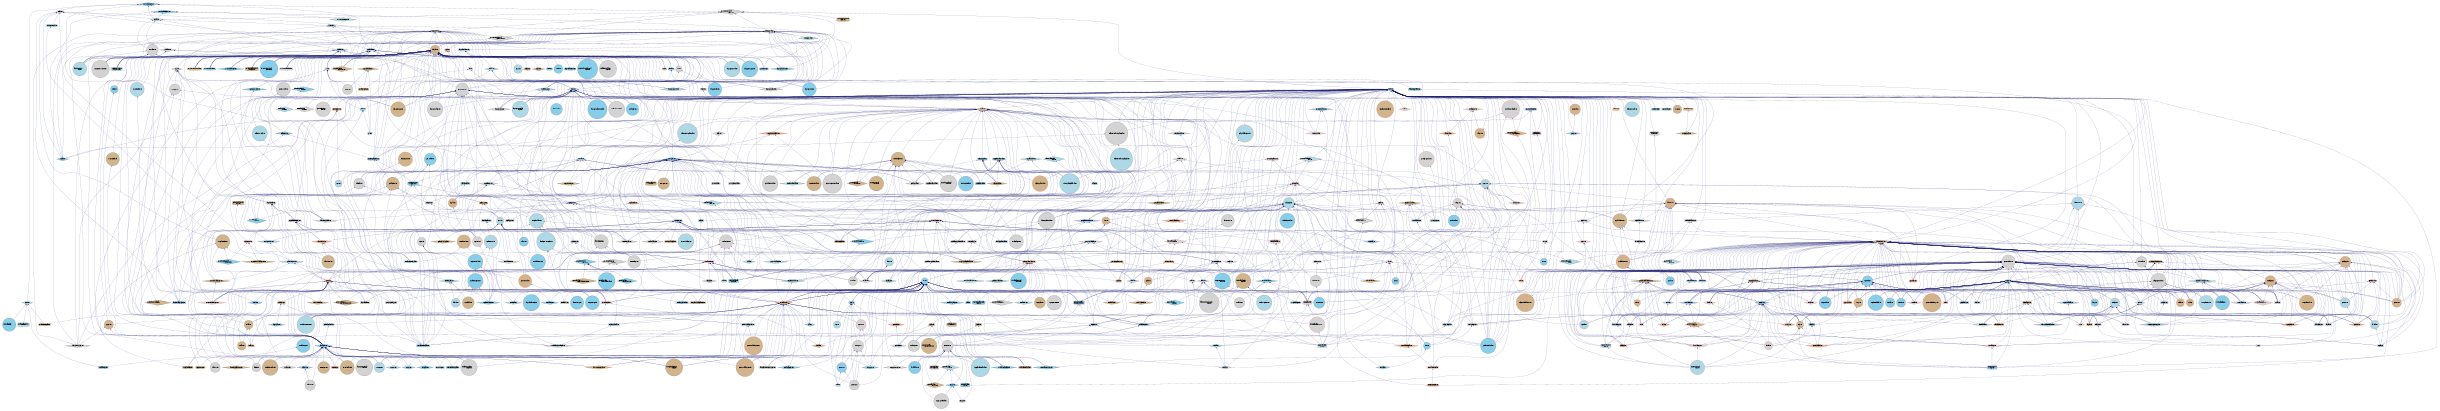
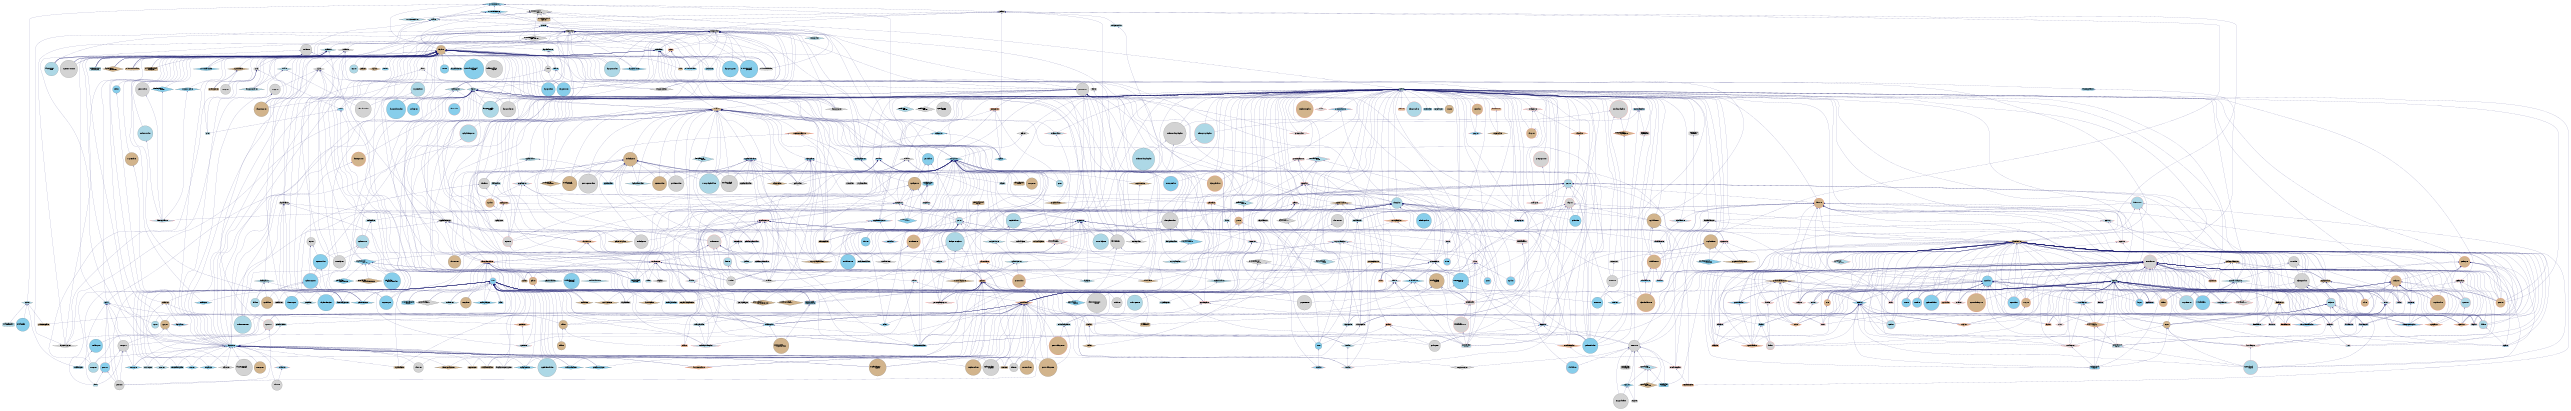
none -> (1263, 221)
